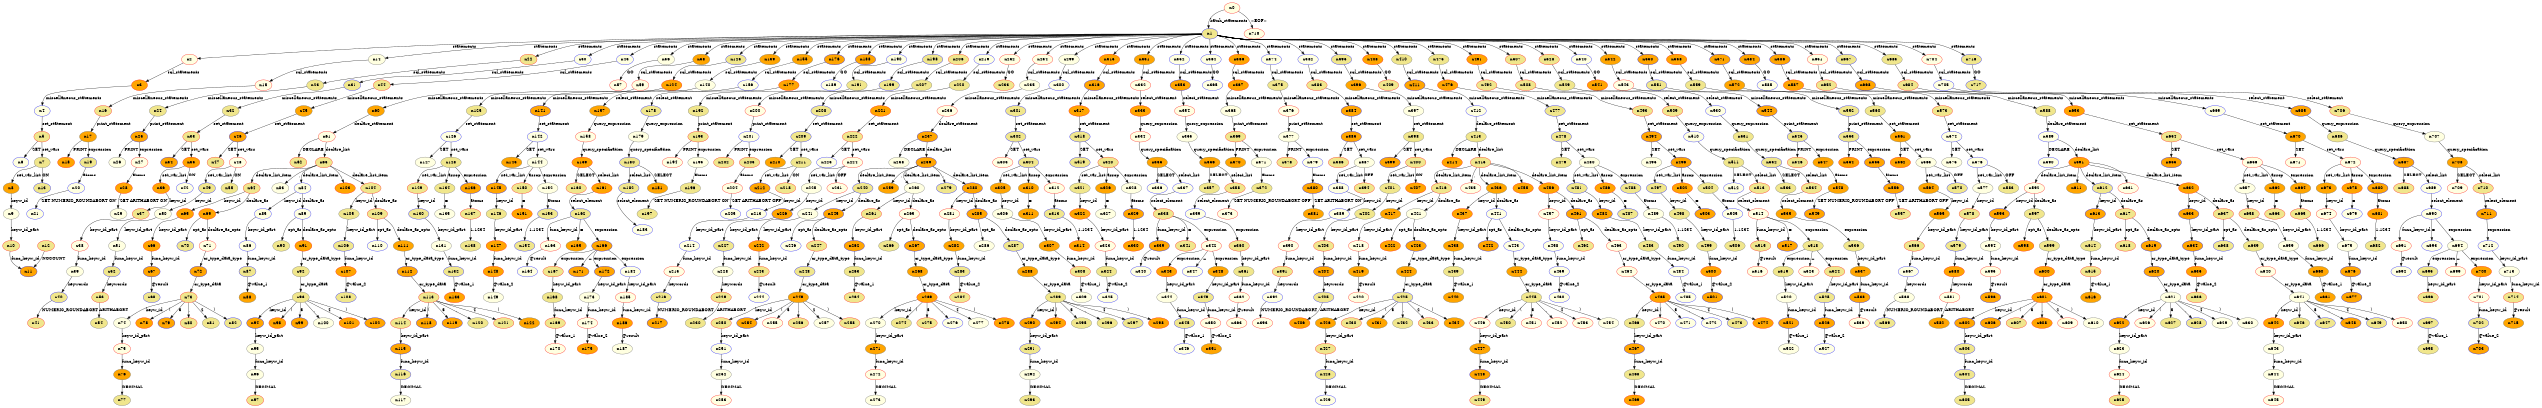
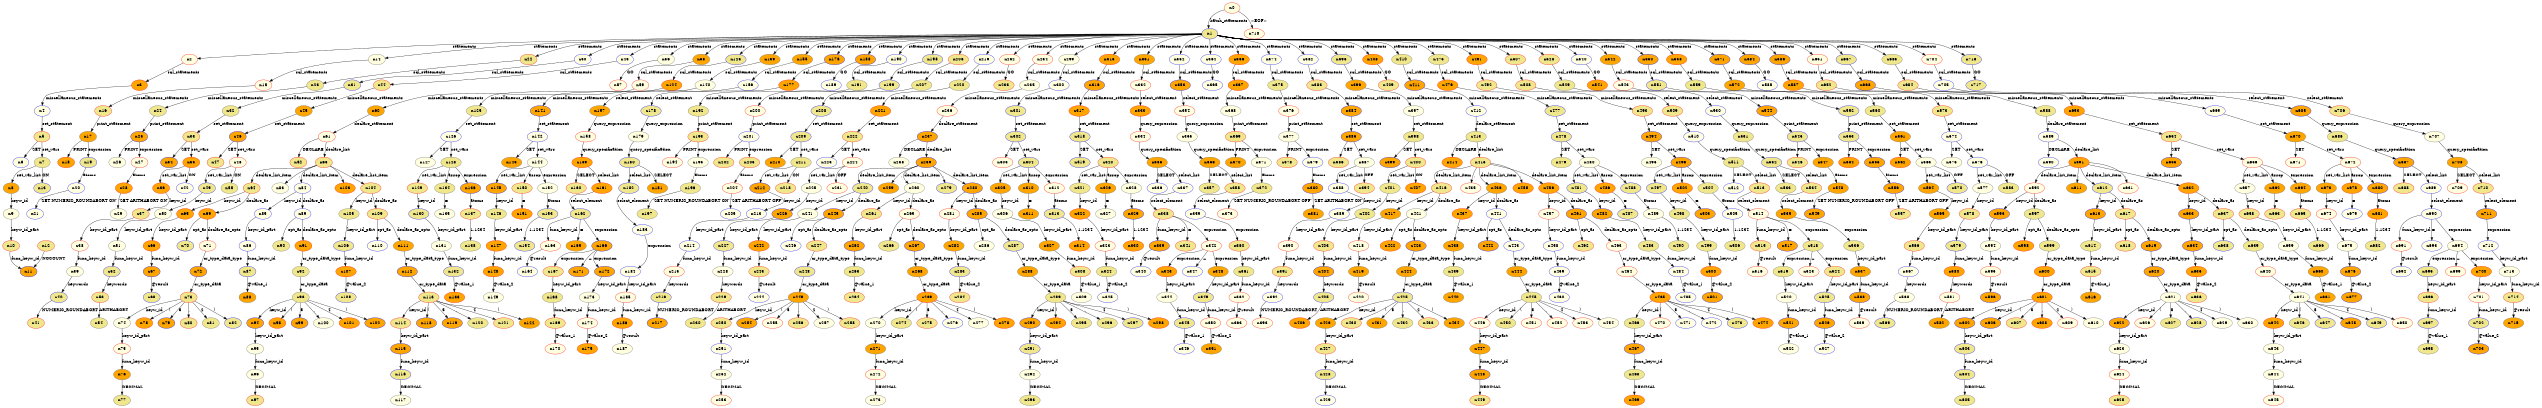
(617, 256) -> (648, 252)
none -> (2428, 309)
